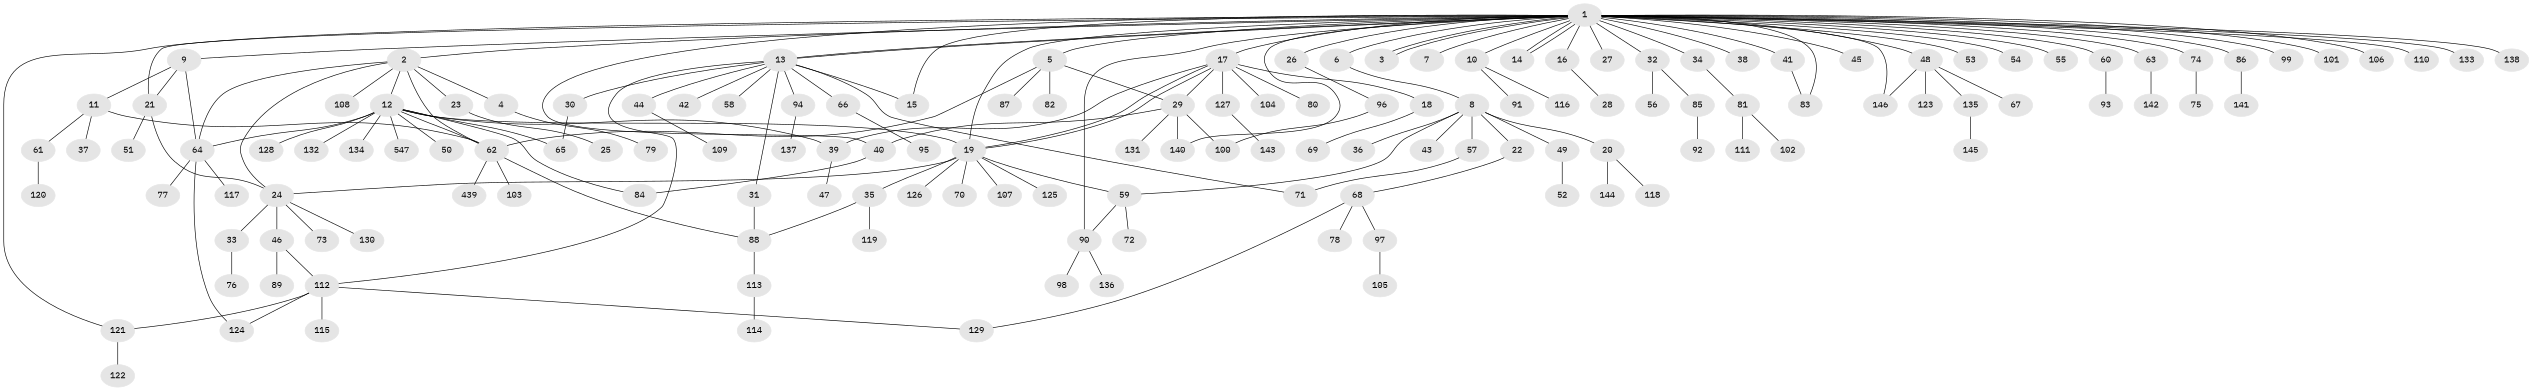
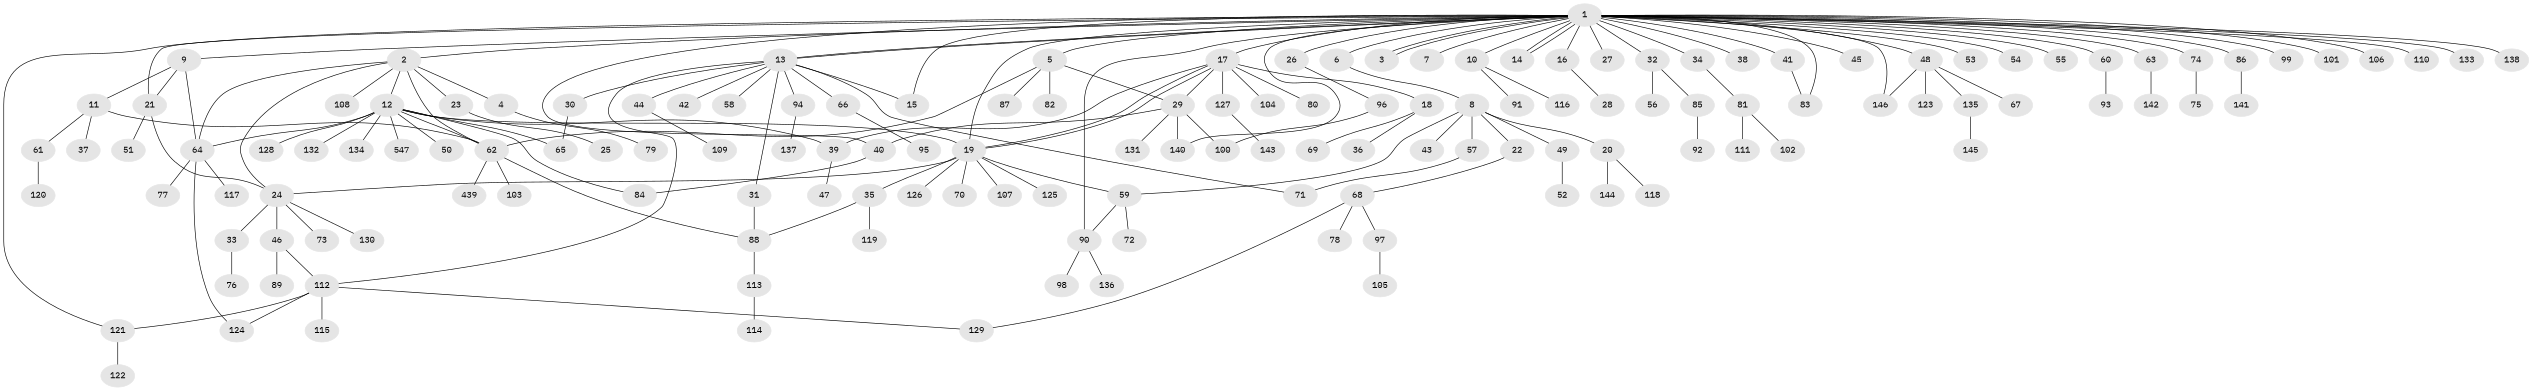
(1415, 128) -> (1392, 128)
